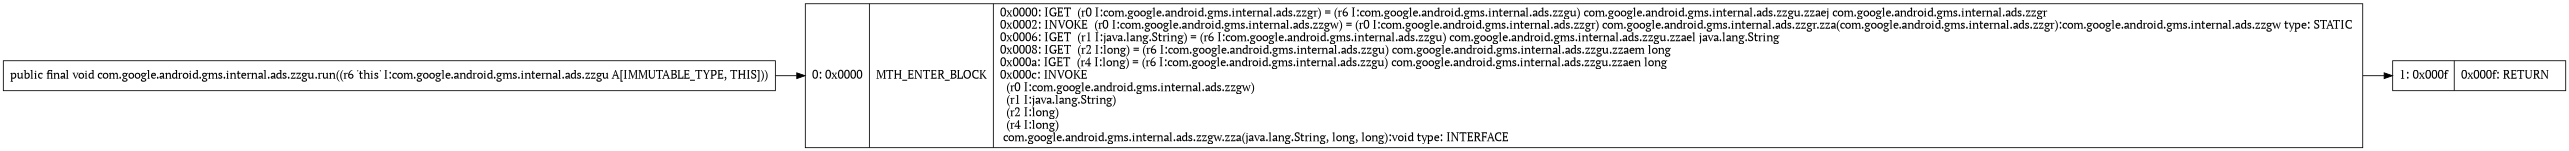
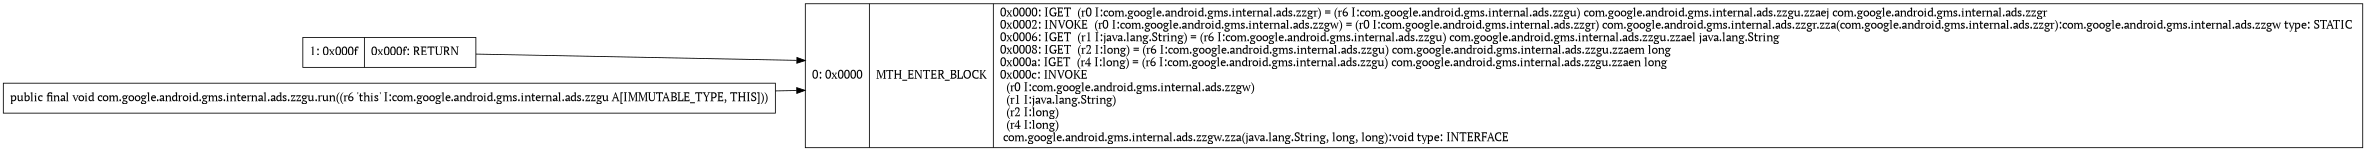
(2373, 76) -> (636, 57)
